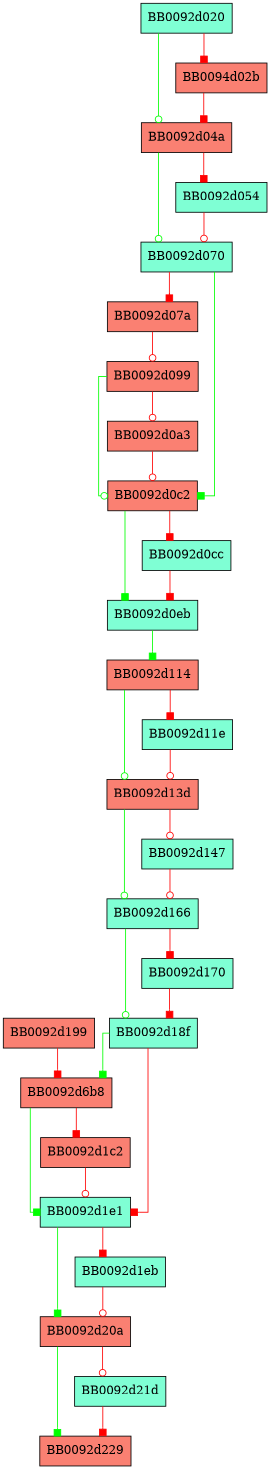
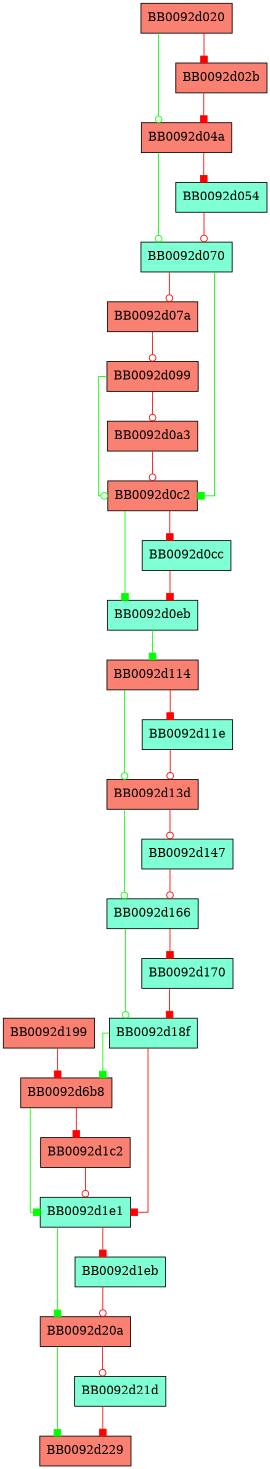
(187, 18) -> (187, 18)
(221, 78) -> (221, 78)
(169, 283) -> (169, 283)
